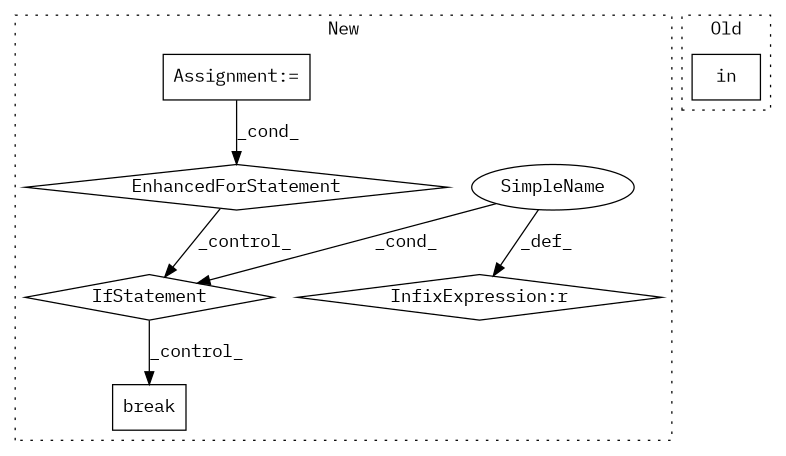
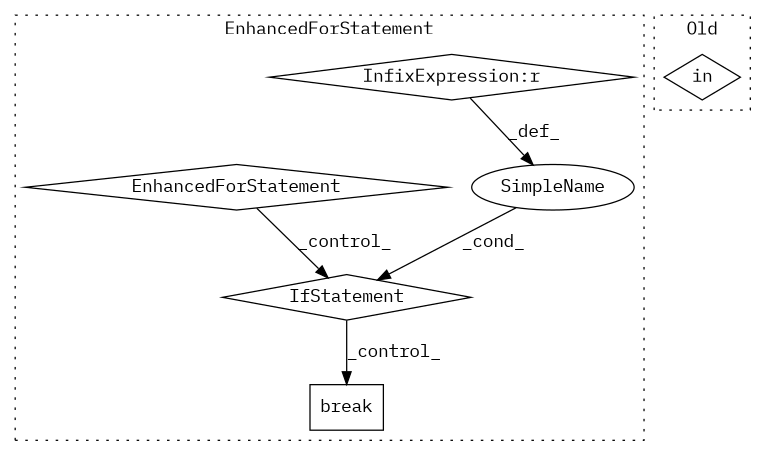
(344, 30) -> (330, 30)
(237, 77) -> none
(726, 77) -> (702, 77)
(519, 238) -> (497, 127)
